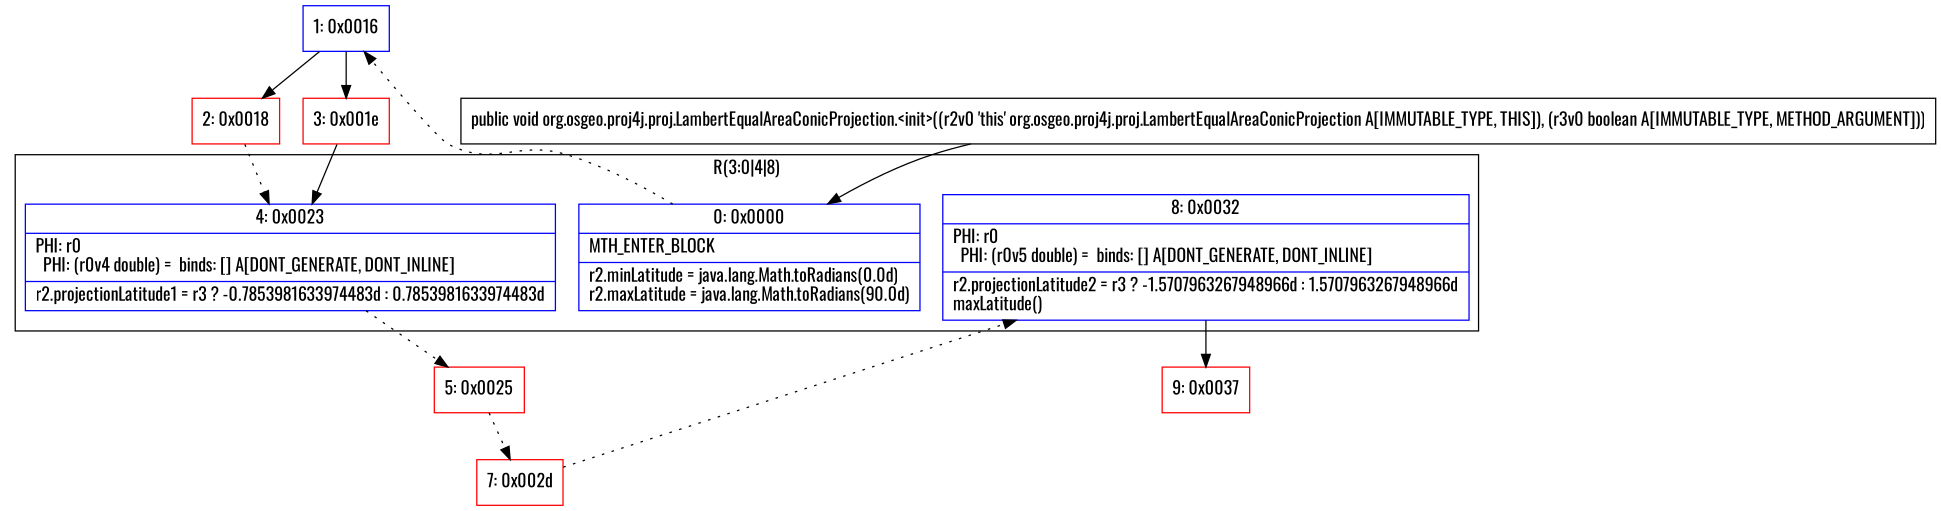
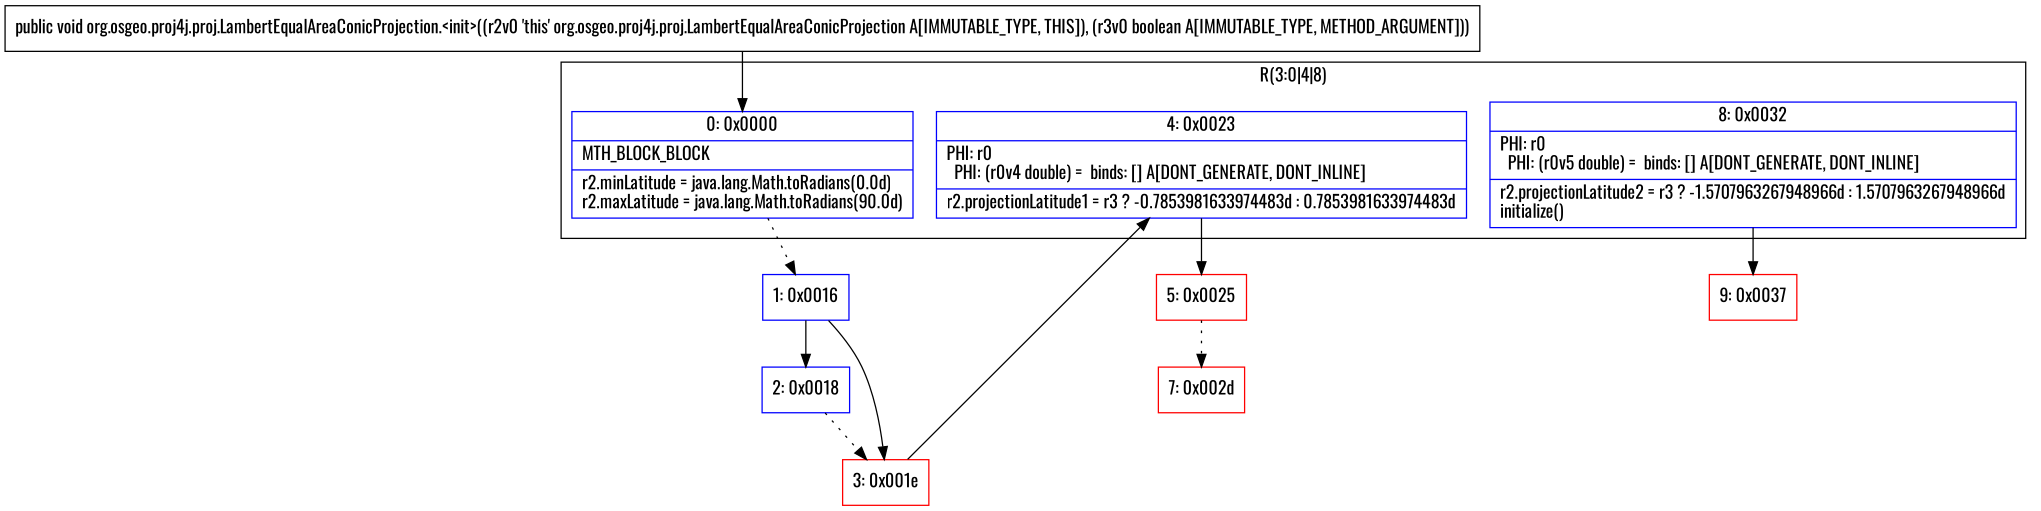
(236, 121) -> (806, 390)
(255, 168) -> (842, 431)
(652, 247) -> (646, 155)
(998, 305) -> (1532, 212)
(407, 339) -> (1201, 246)
(784, 396) -> none
